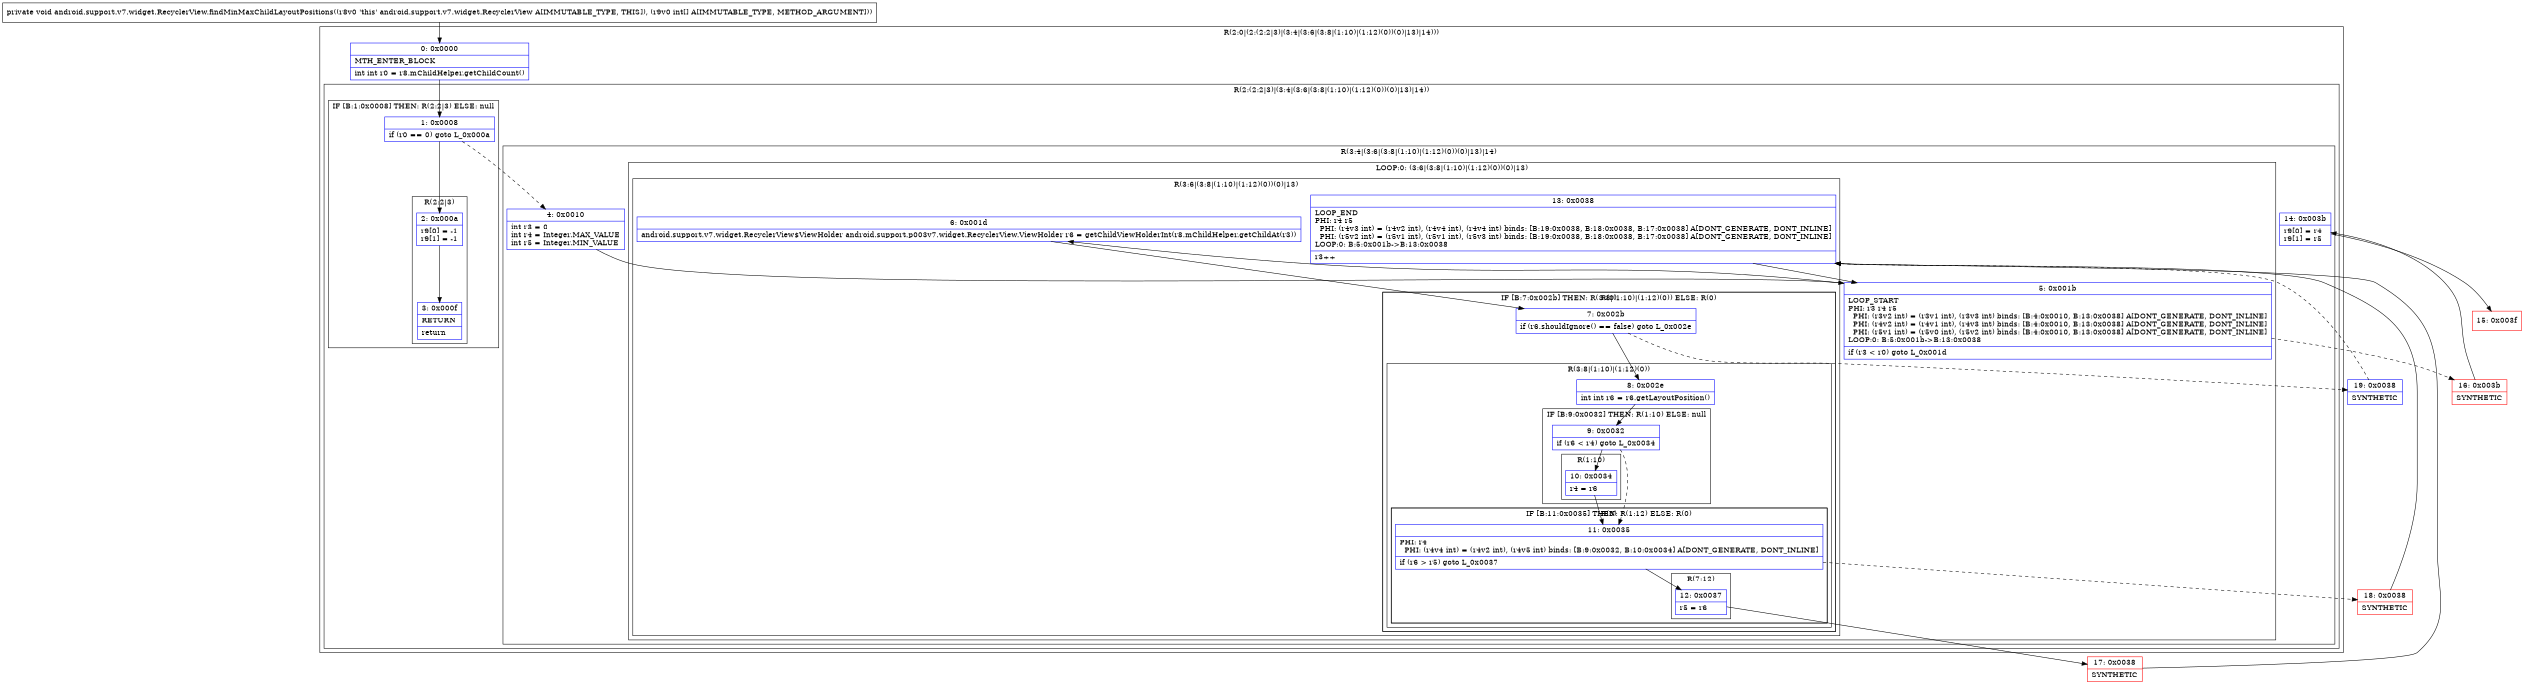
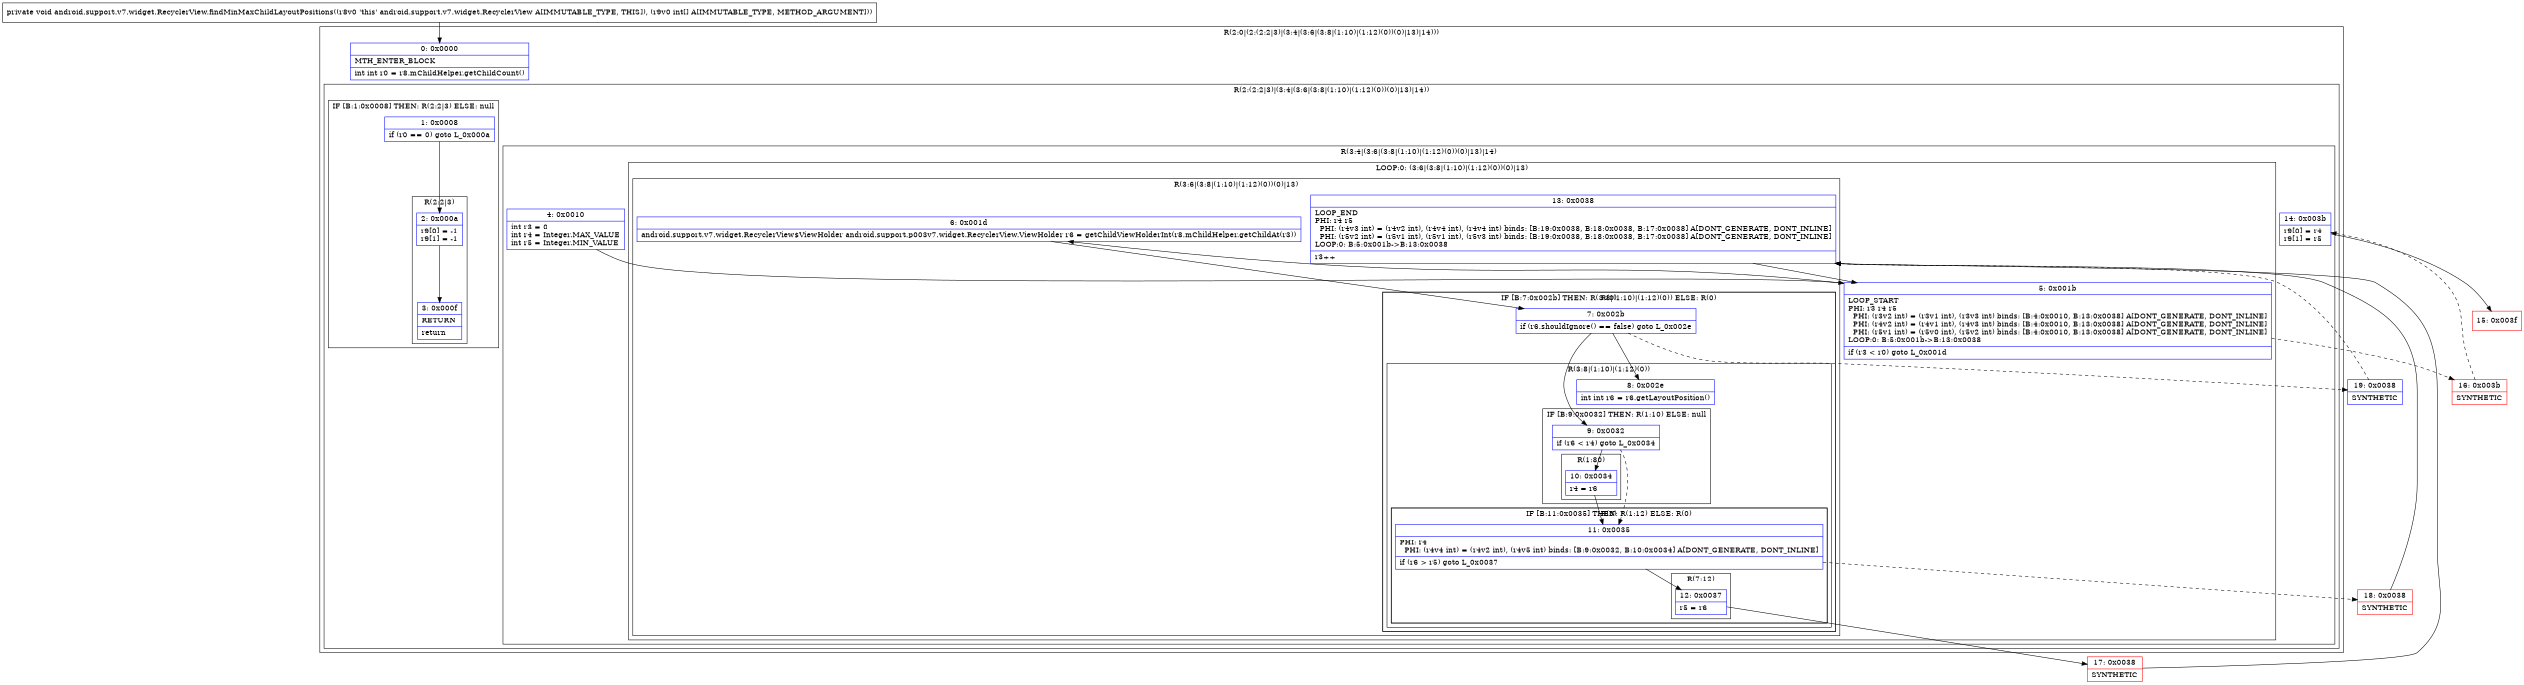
(440, 96) -> none
(507, 175) -> none
(2438, 277) -> (2438, 277)
(1628, 413) -> (1565, 376)
(1591, 460) -> (1591, 460)
